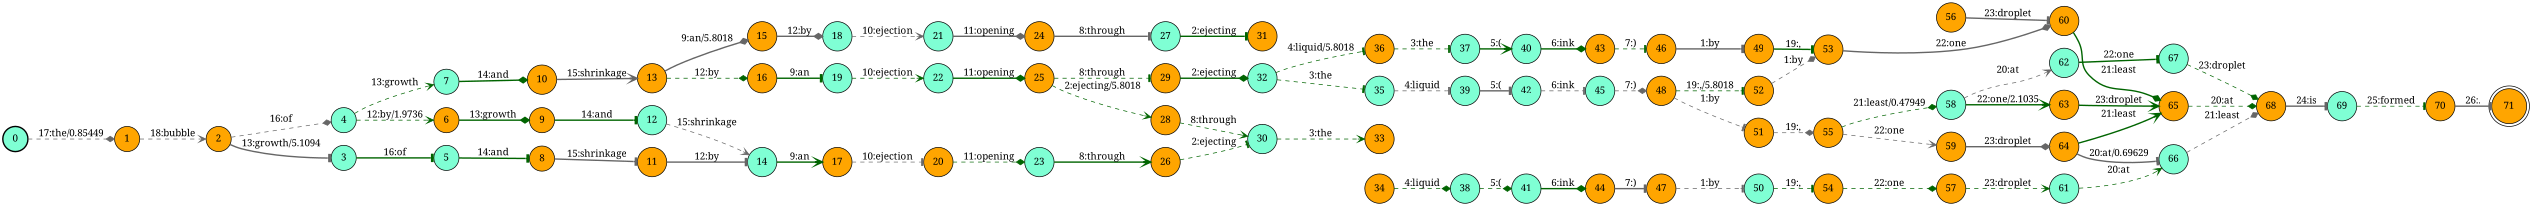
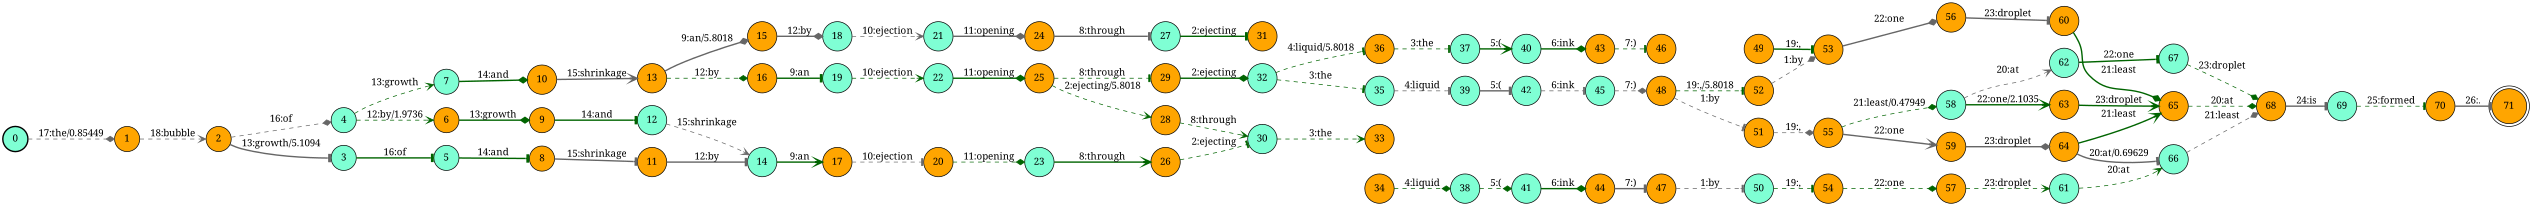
(1708, 49) -> none
(1944, 51) -> (1886, 35)
(1886, 139) -> (1886, 139)
